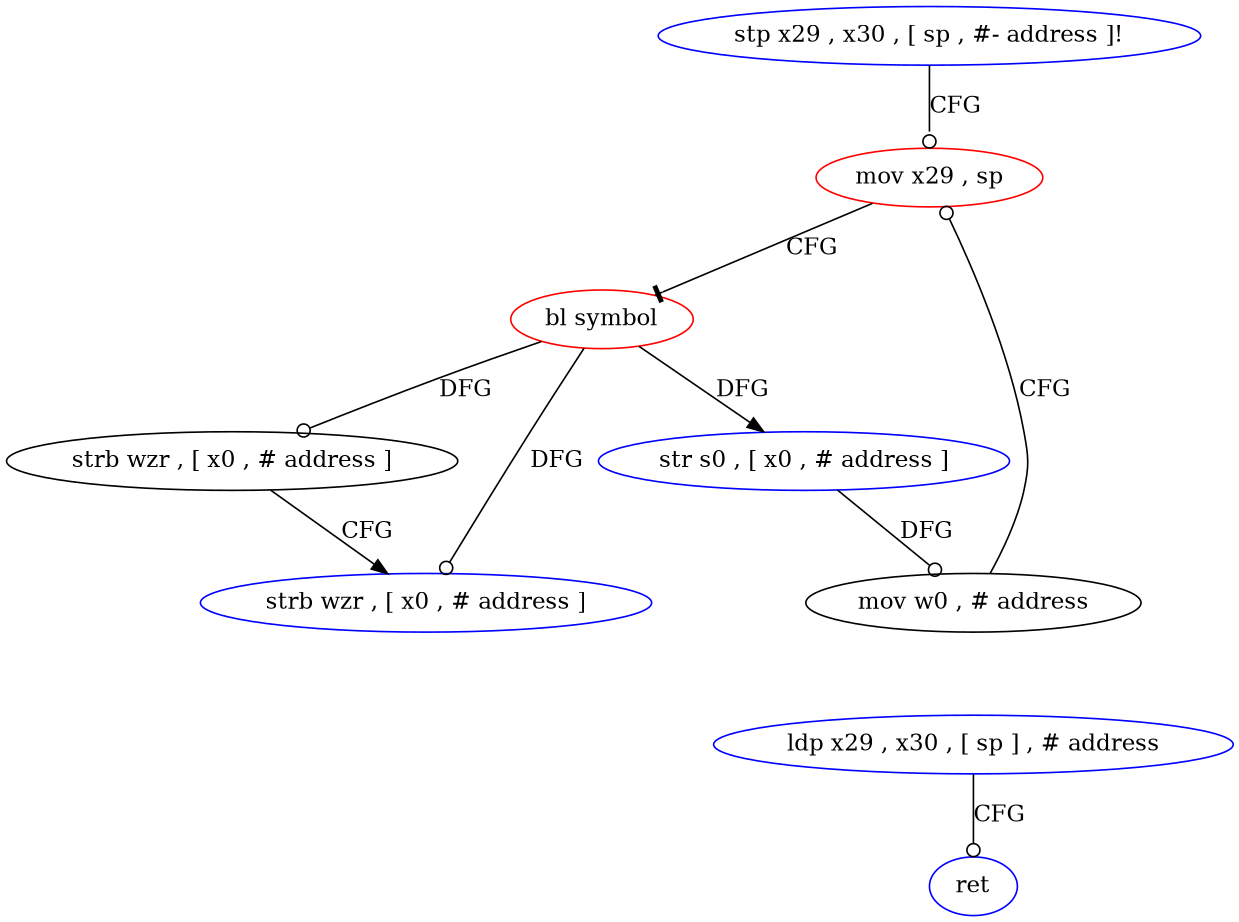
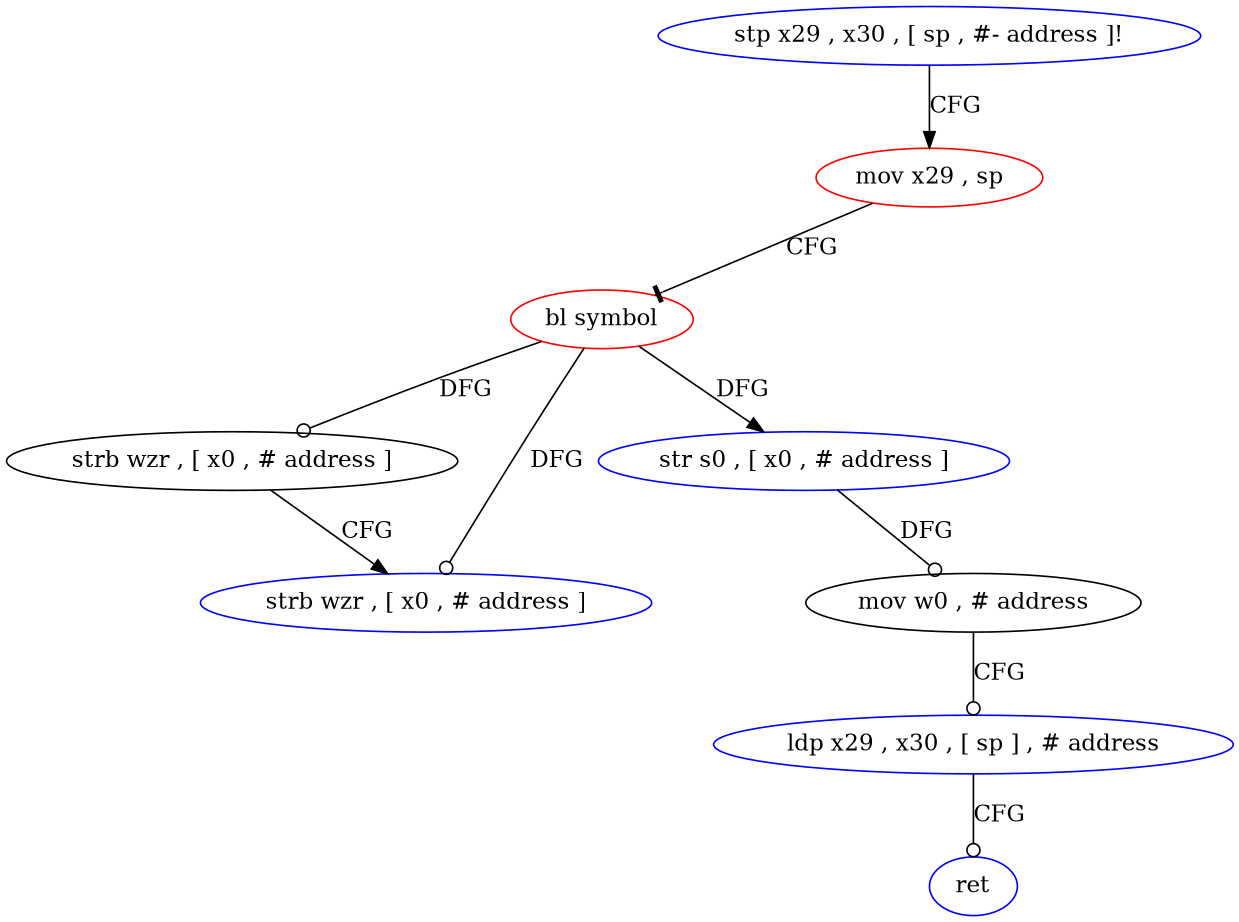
(929, 99) -> (929, 99)
(1015, 394) -> (973, 667)
